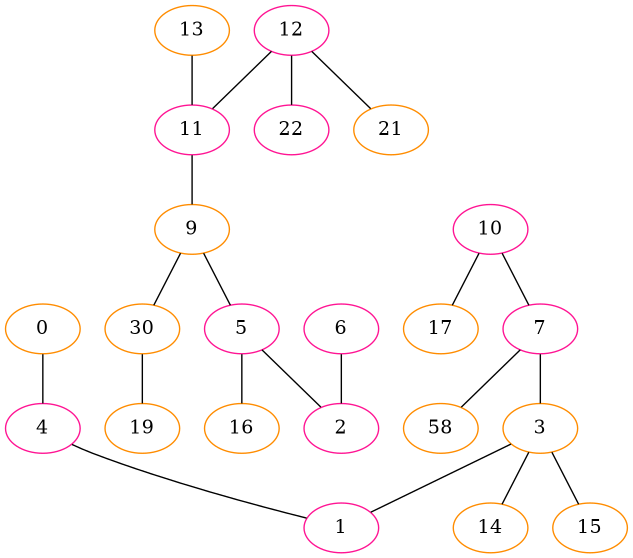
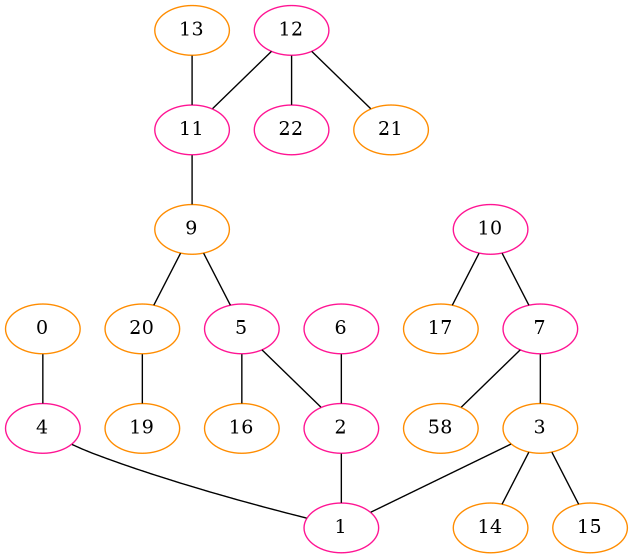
(142, 329) -> (142, 329)
none -> (341, 478)
